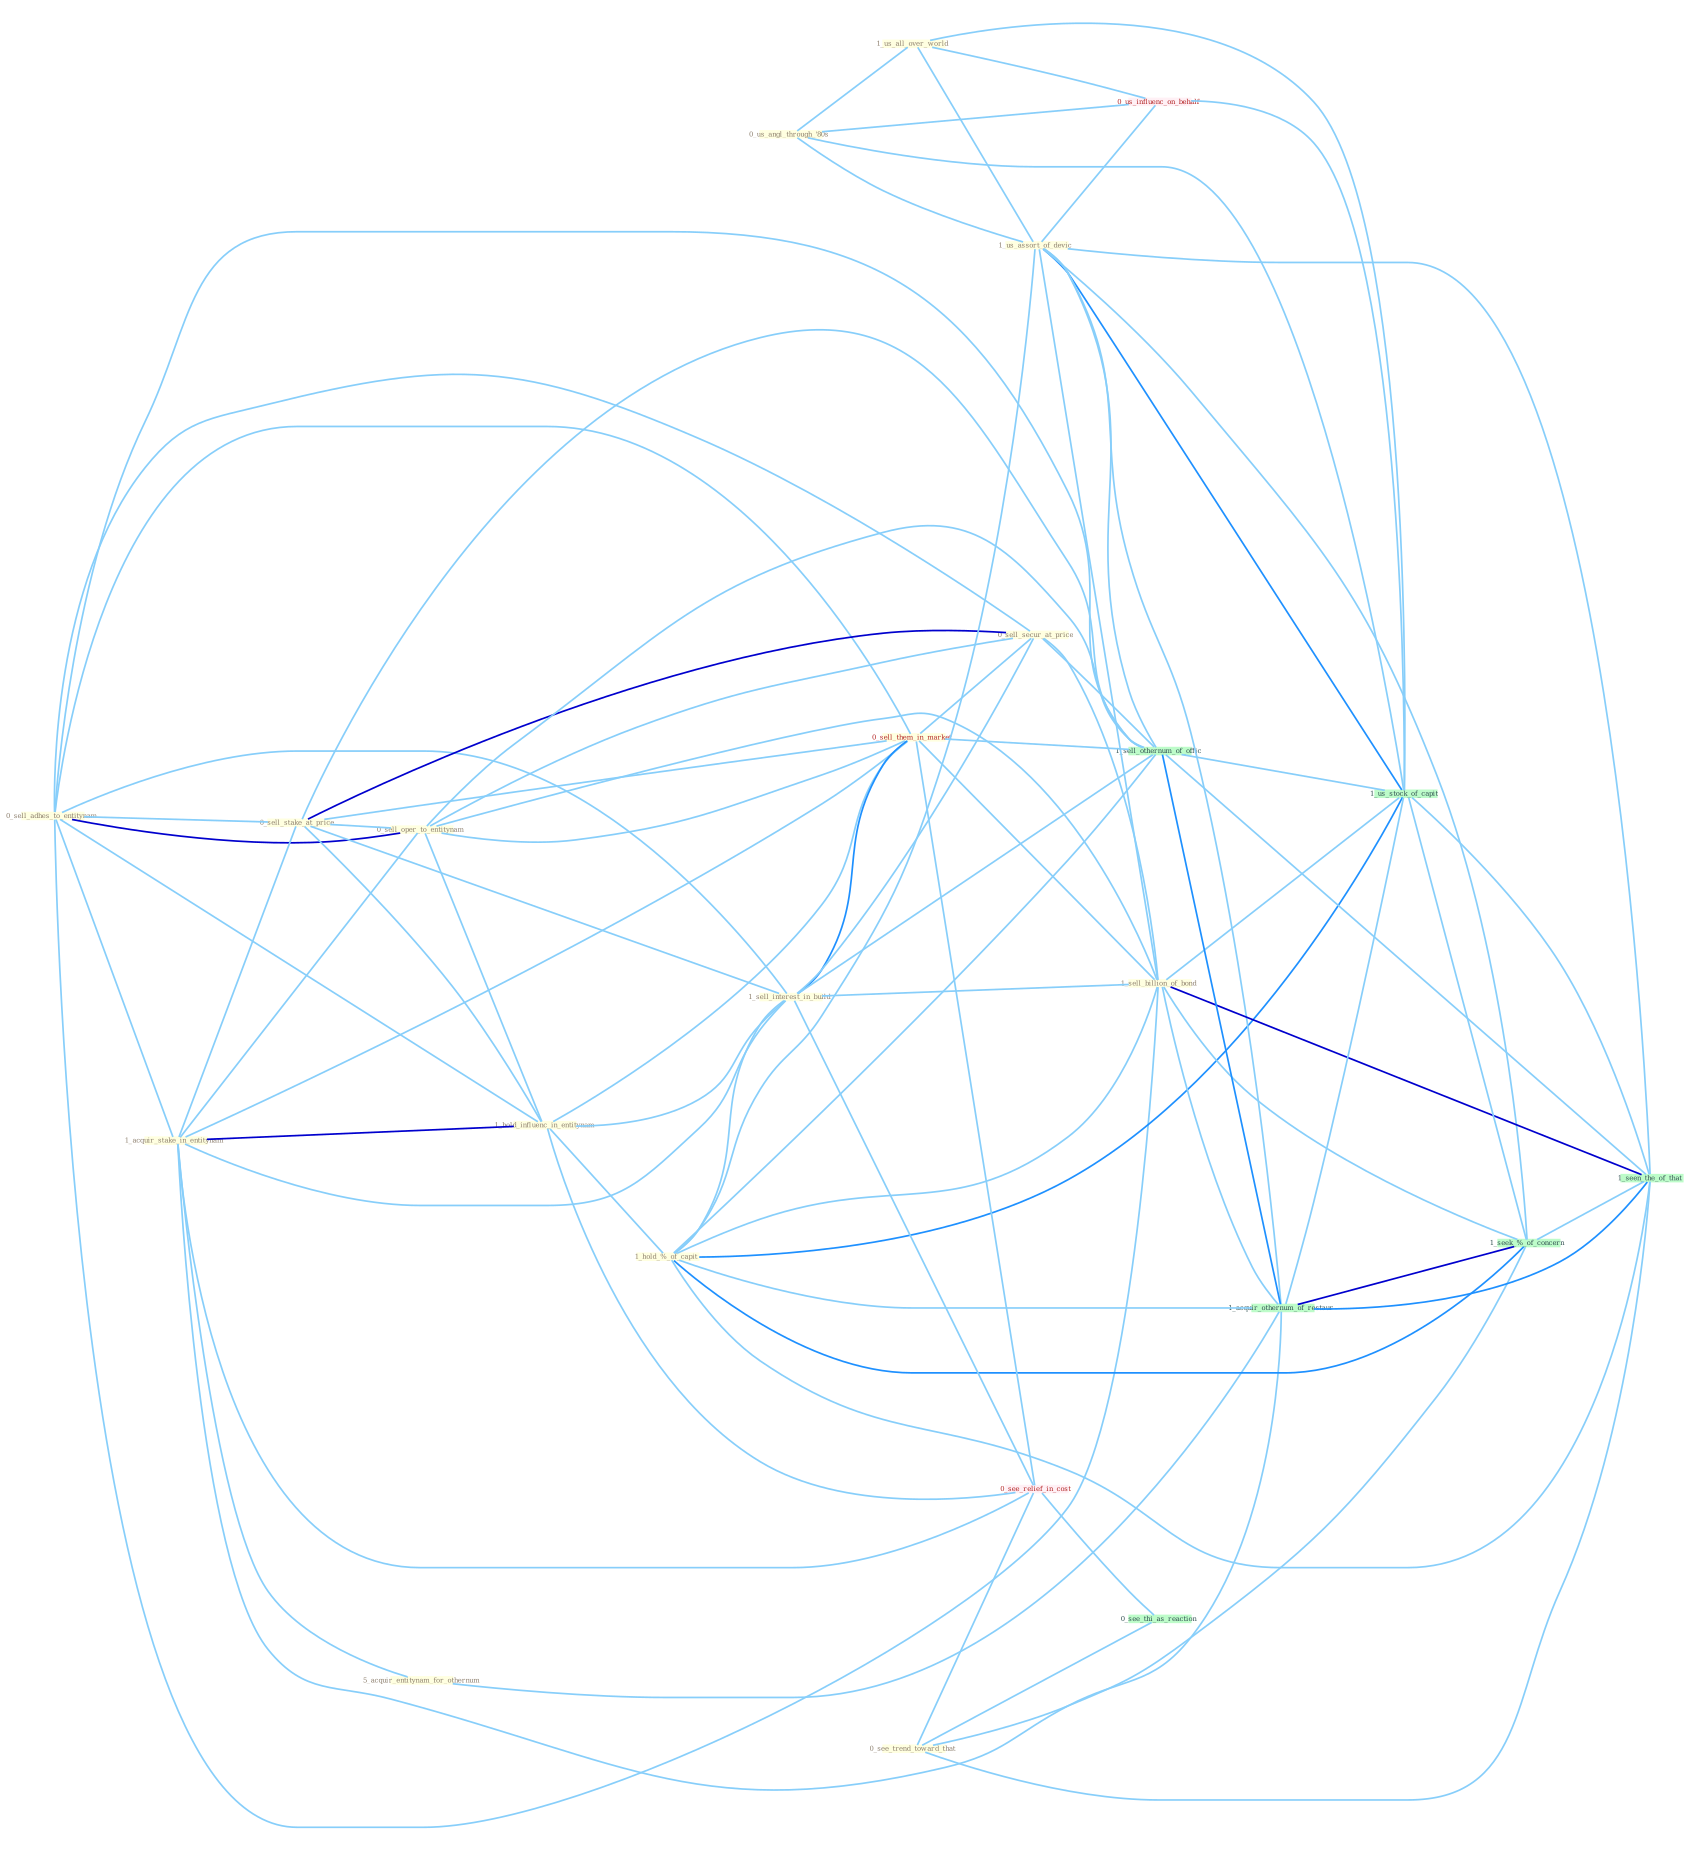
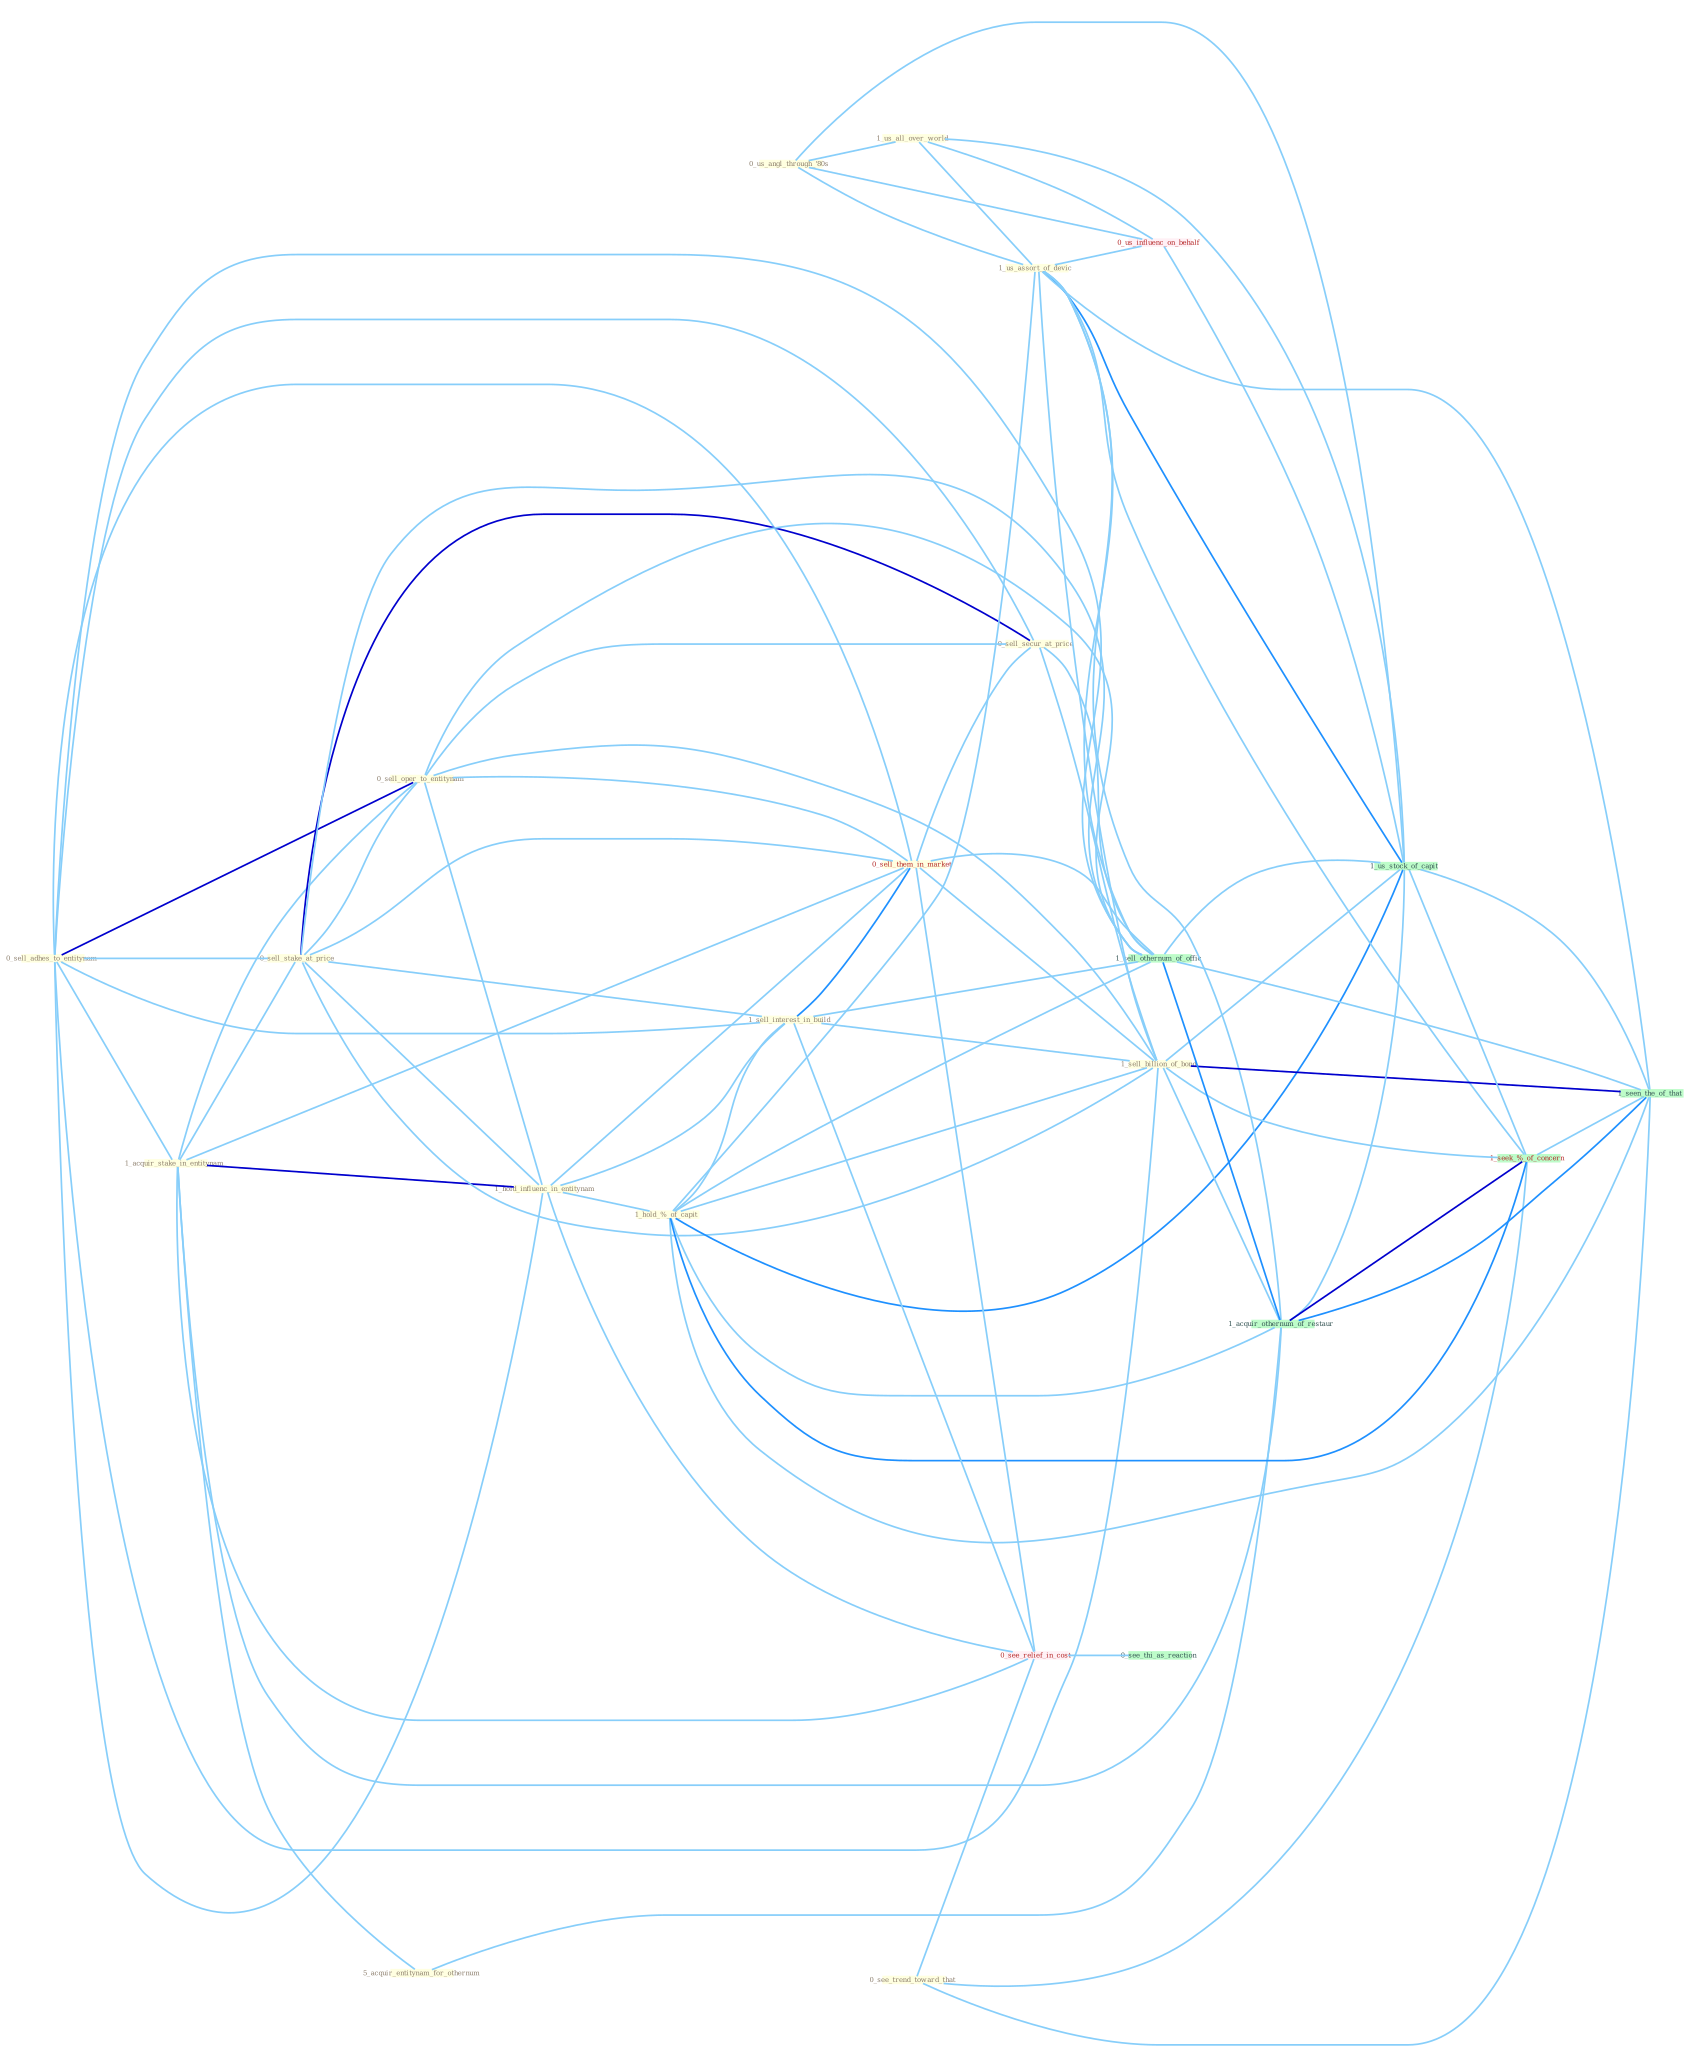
(943, 796) -> none
(527, 1205) -> none
none -> (659, 1234)
(1529, 1243) -> (1529, 1158)
(1037, 1684) -> none
